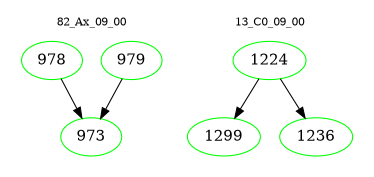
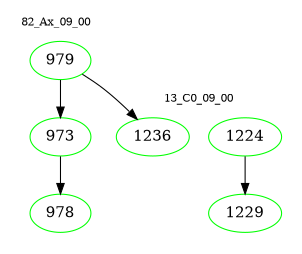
(69, 94) -> (60, 170)
(290, 94) -> (115, 98)
(224, 137) -> (245, 213)
